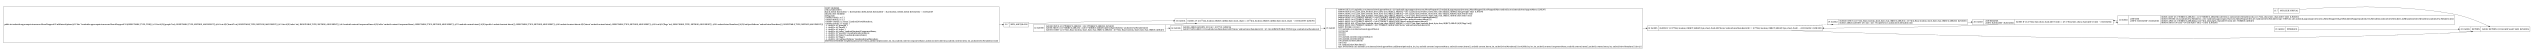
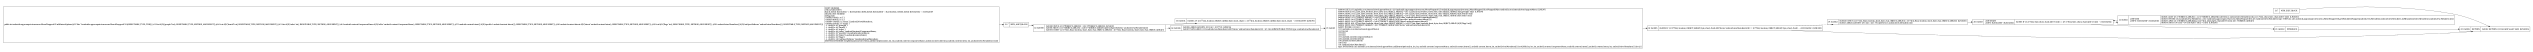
(2289, 11) -> (2289, 11)
(1991, 21) -> (1990, 21)
(1101, 22) -> (1030, 25)
(1911, 27) -> (2182, 27)
